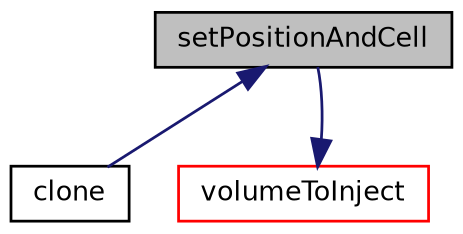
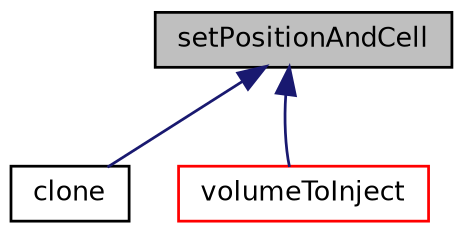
(322, 103) -> (285, 131)
